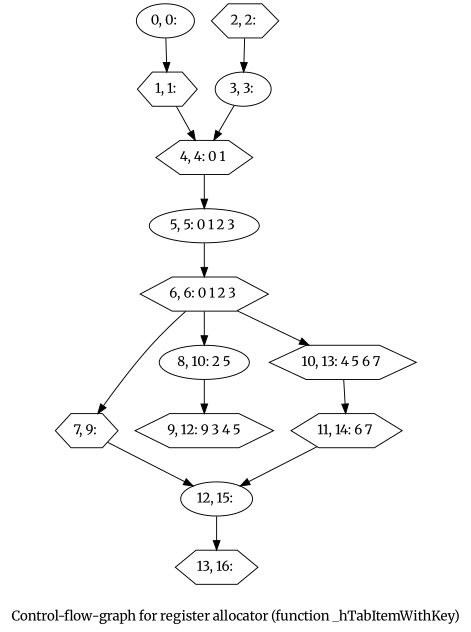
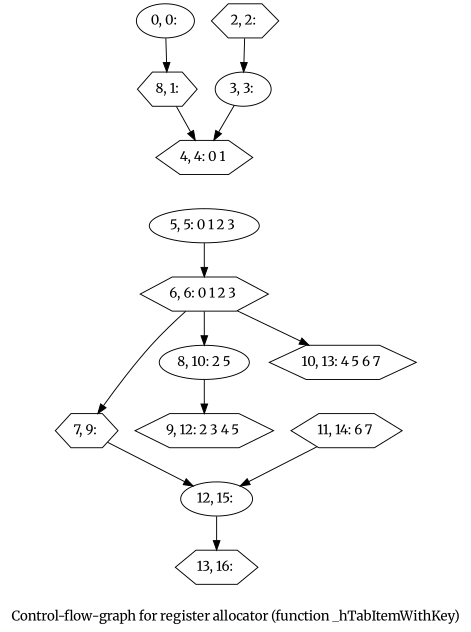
(167, 89) -> (167, 89)
(204, 187) -> none
(344, 392) -> none
(204, 431) -> (204, 431)
